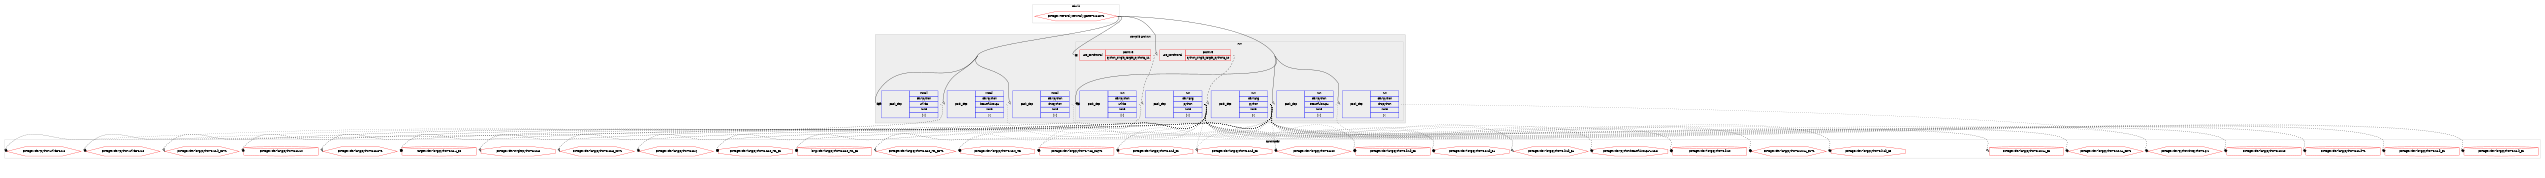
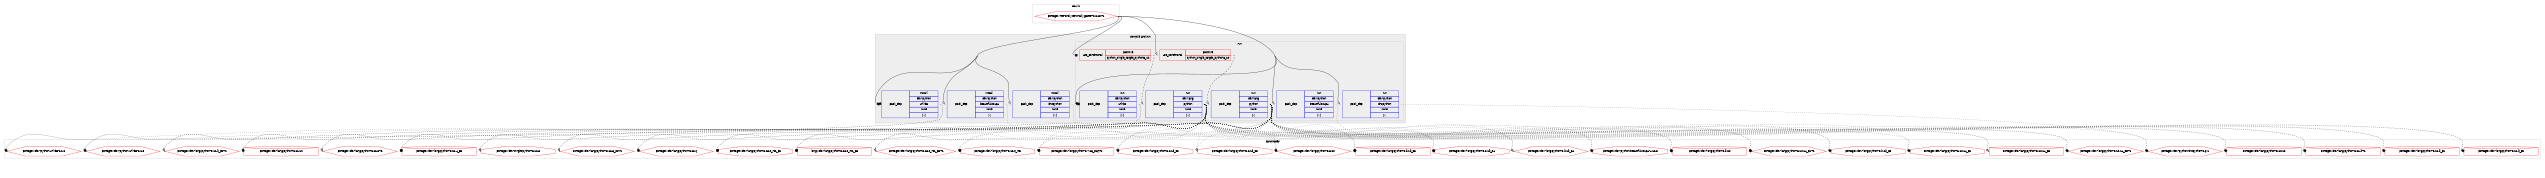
(439, 151) -> (439, 151)
none -> (1947, 151)
